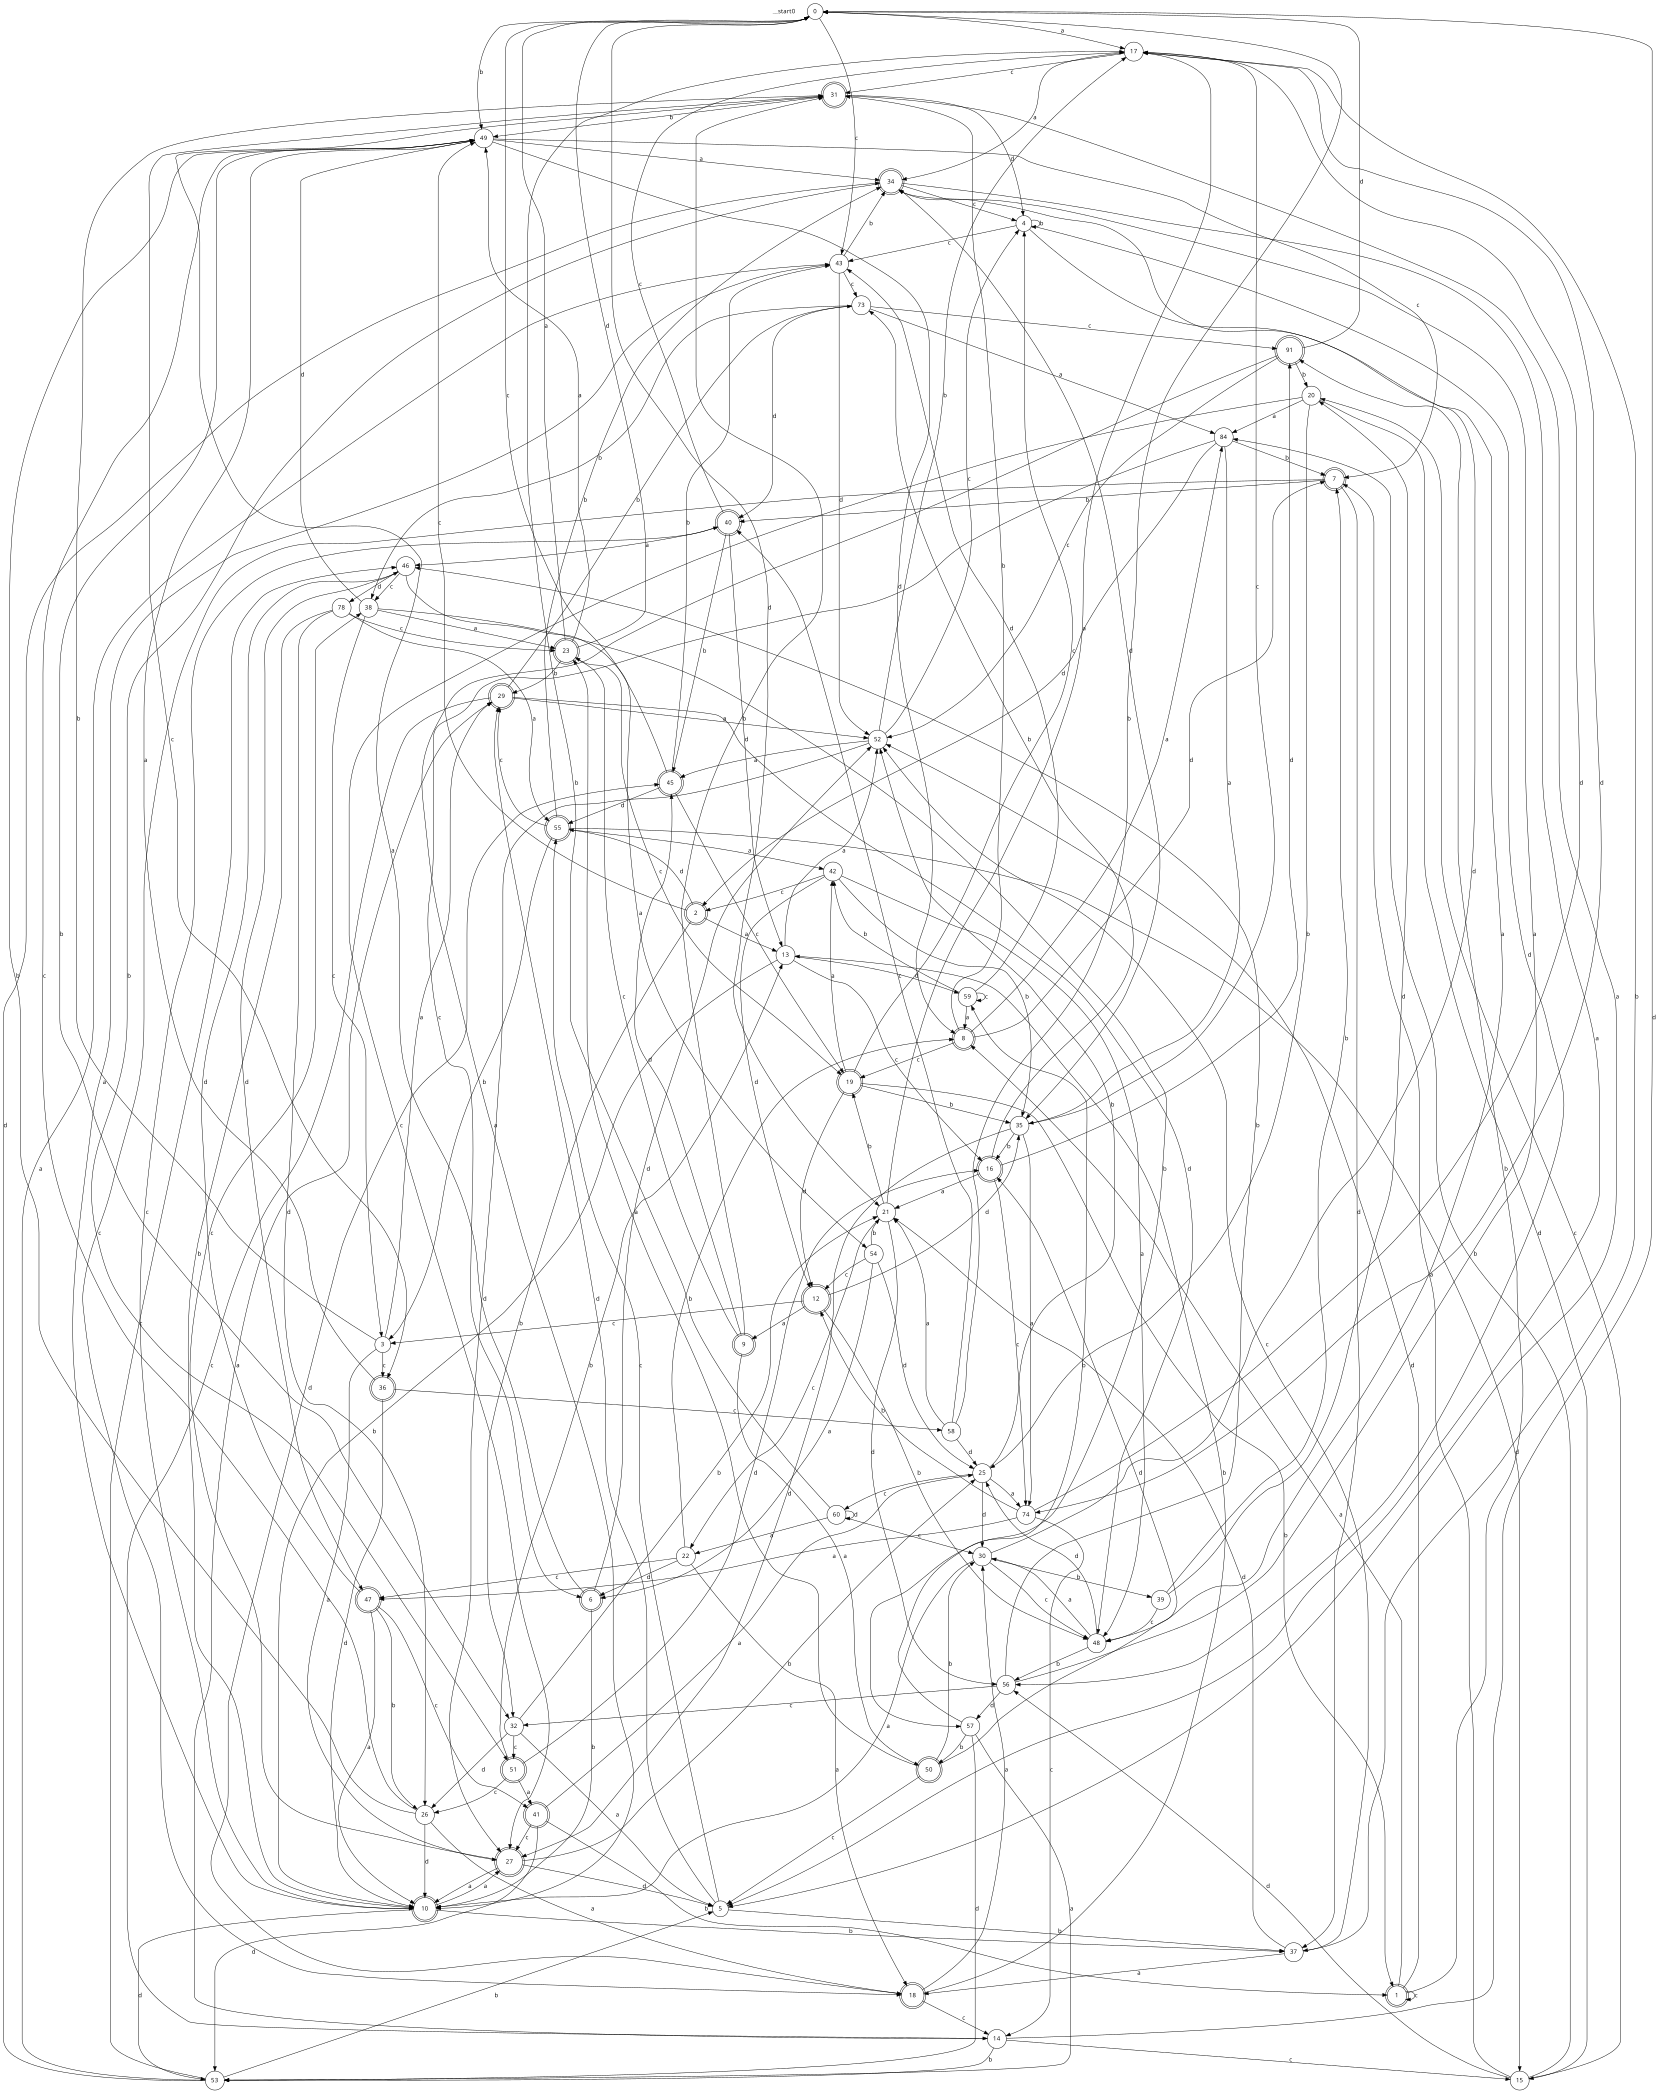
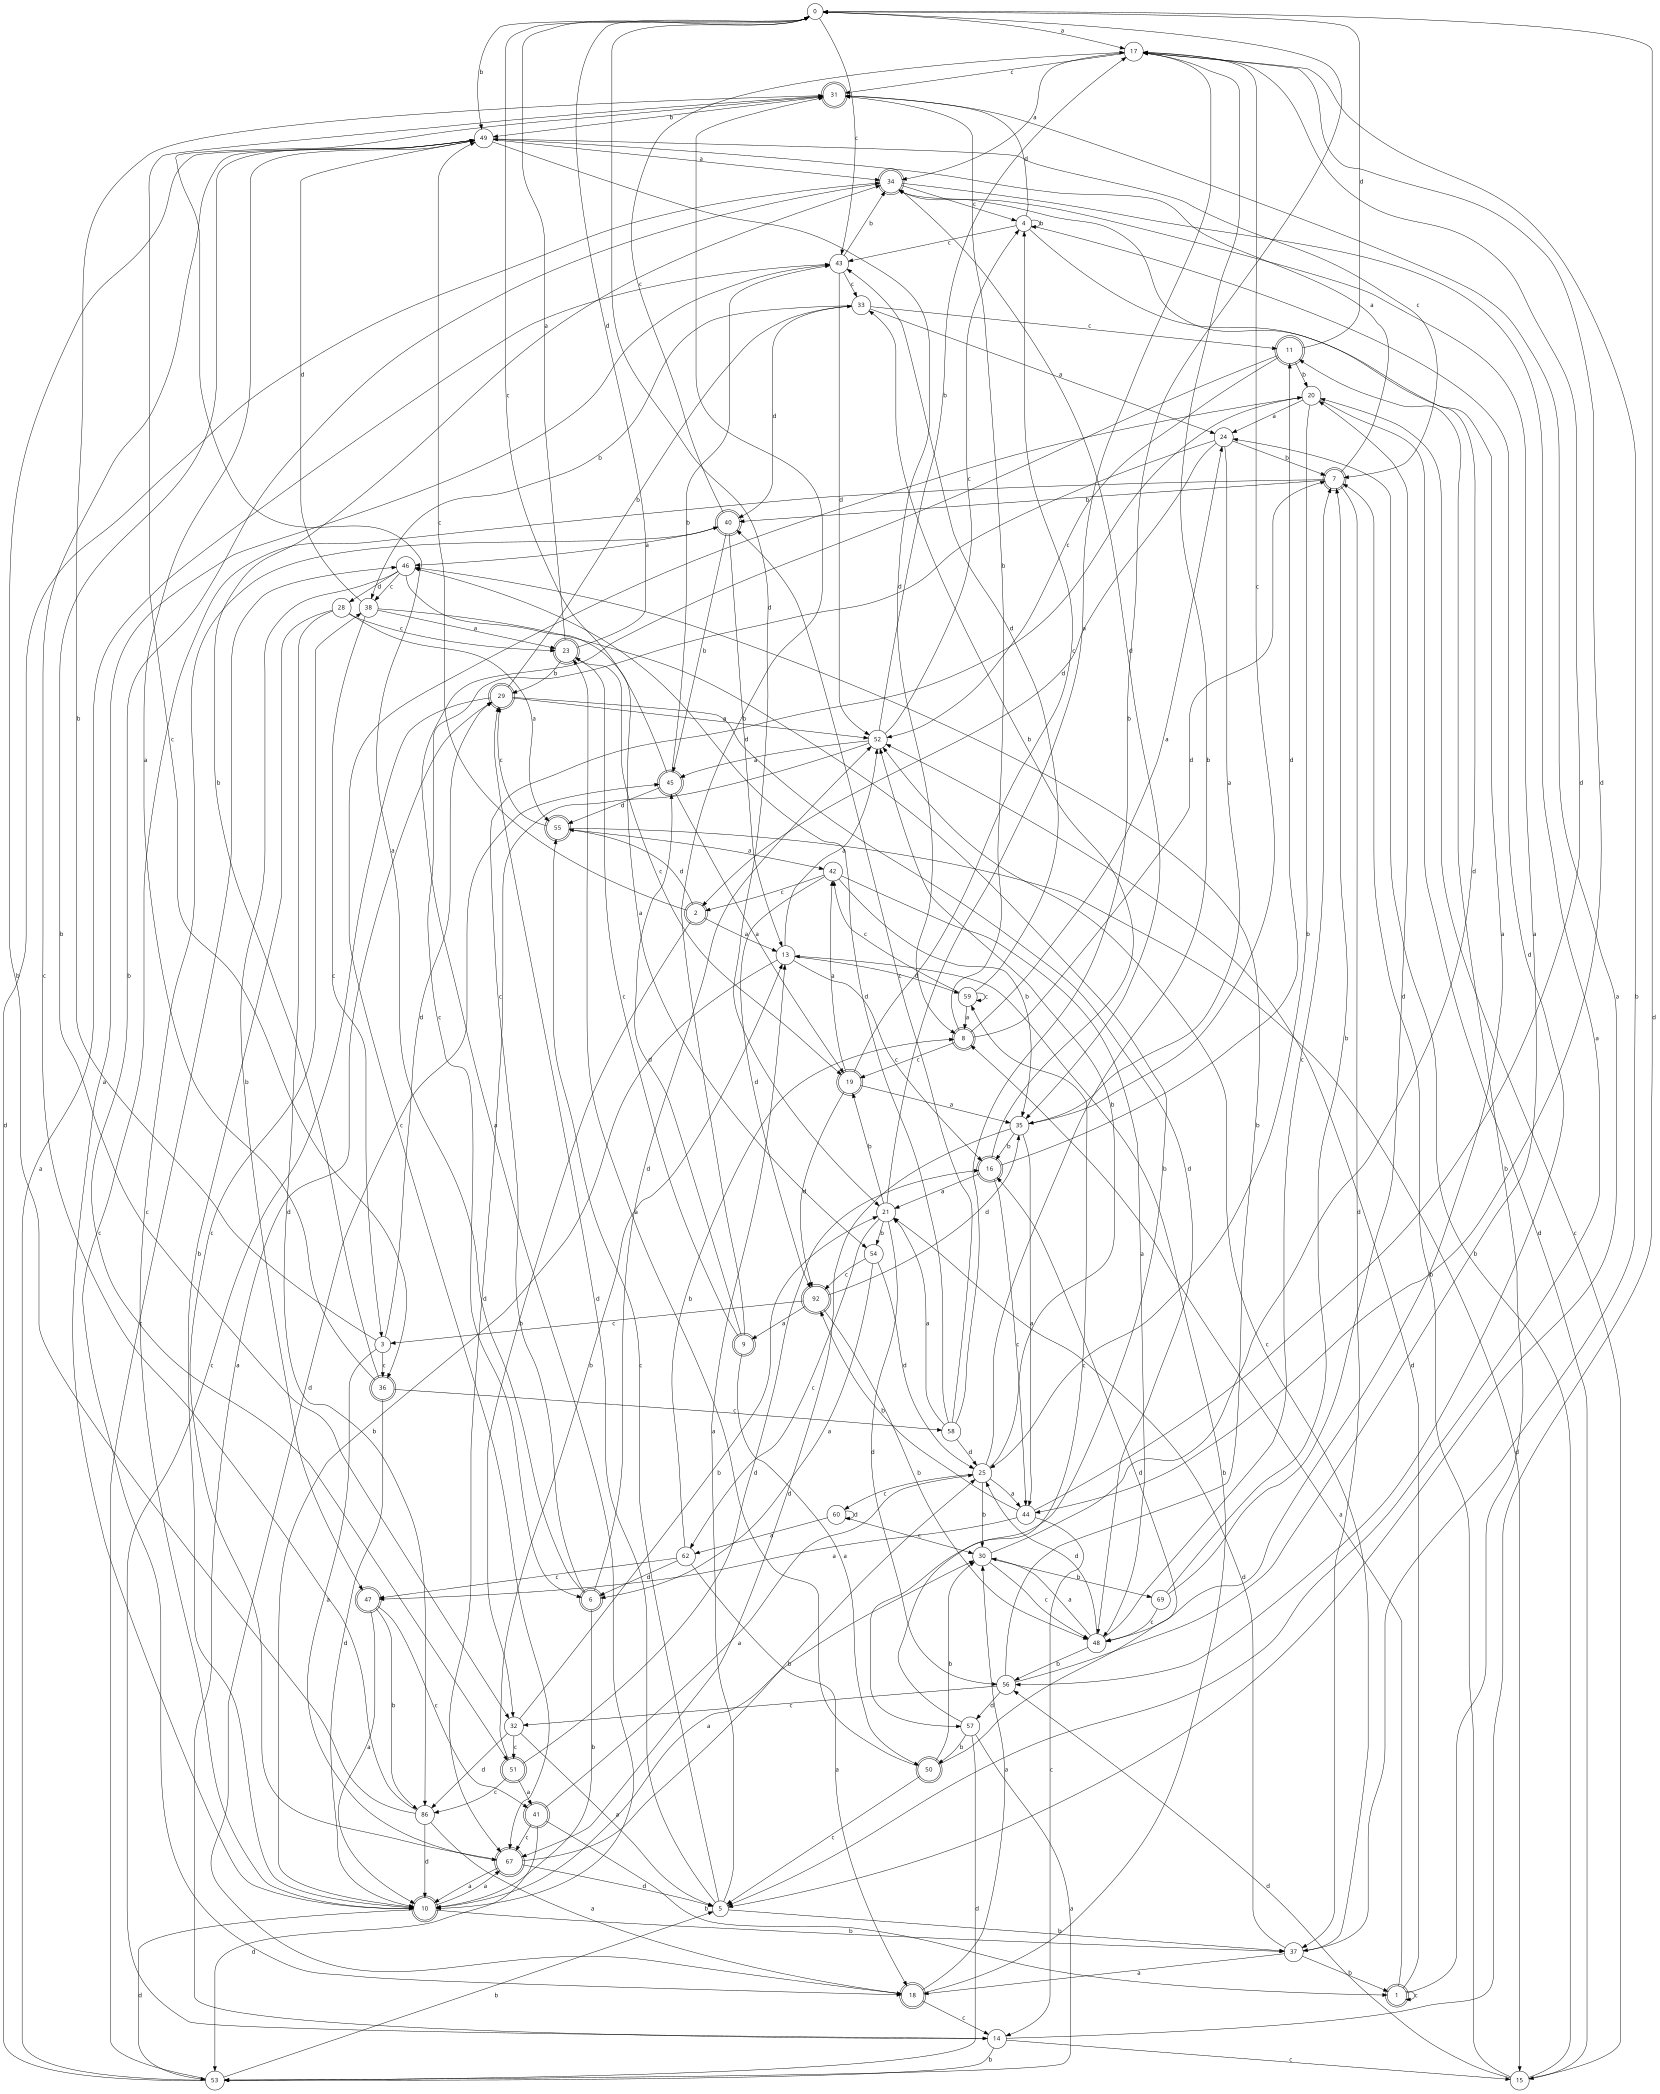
(784, 12) -> none
(978, 114) -> (990, 115)
(861, 305) -> (861, 305)
(1290, 350) -> (1290, 350)
(578, 381) -> (1036, 190)
(1224, 437) -> (1224, 437)
(603, 442) -> (215, 649)
(538, 570) -> (1206, 747)
(342, 608) -> (342, 608)
none -> (556, 774)
(757, 934) -> (757, 934)
(866, 934) -> (866, 934)
(422, 1018) -> (422, 1018)
(208, 1048) -> (849, 882)
(247, 1082) -> (247, 1082)
(474, 1088) -> none
none -> (1294, 1096)
(951, 1105) -> (951, 1105)
(872, 1233) -> (881, 1231)
(1432, 1275) -> (1432, 1275)
(816, 1299) -> (816, 1299)
(1084, 1366) -> (1084, 1366)
none -> (712, 1434)
(1253, 1446) -> (1341, 1972)
(984, 1515) -> (984, 1515)
(1026, 1515) -> (1026, 1515)
(686, 1556) -> (686, 1556)
(1161, 1600) -> (1161, 1600)
(425, 1815) -> (425, 1815)
(764, 1817) -> (692, 1727)
(510, 1862) -> (510, 1862)
